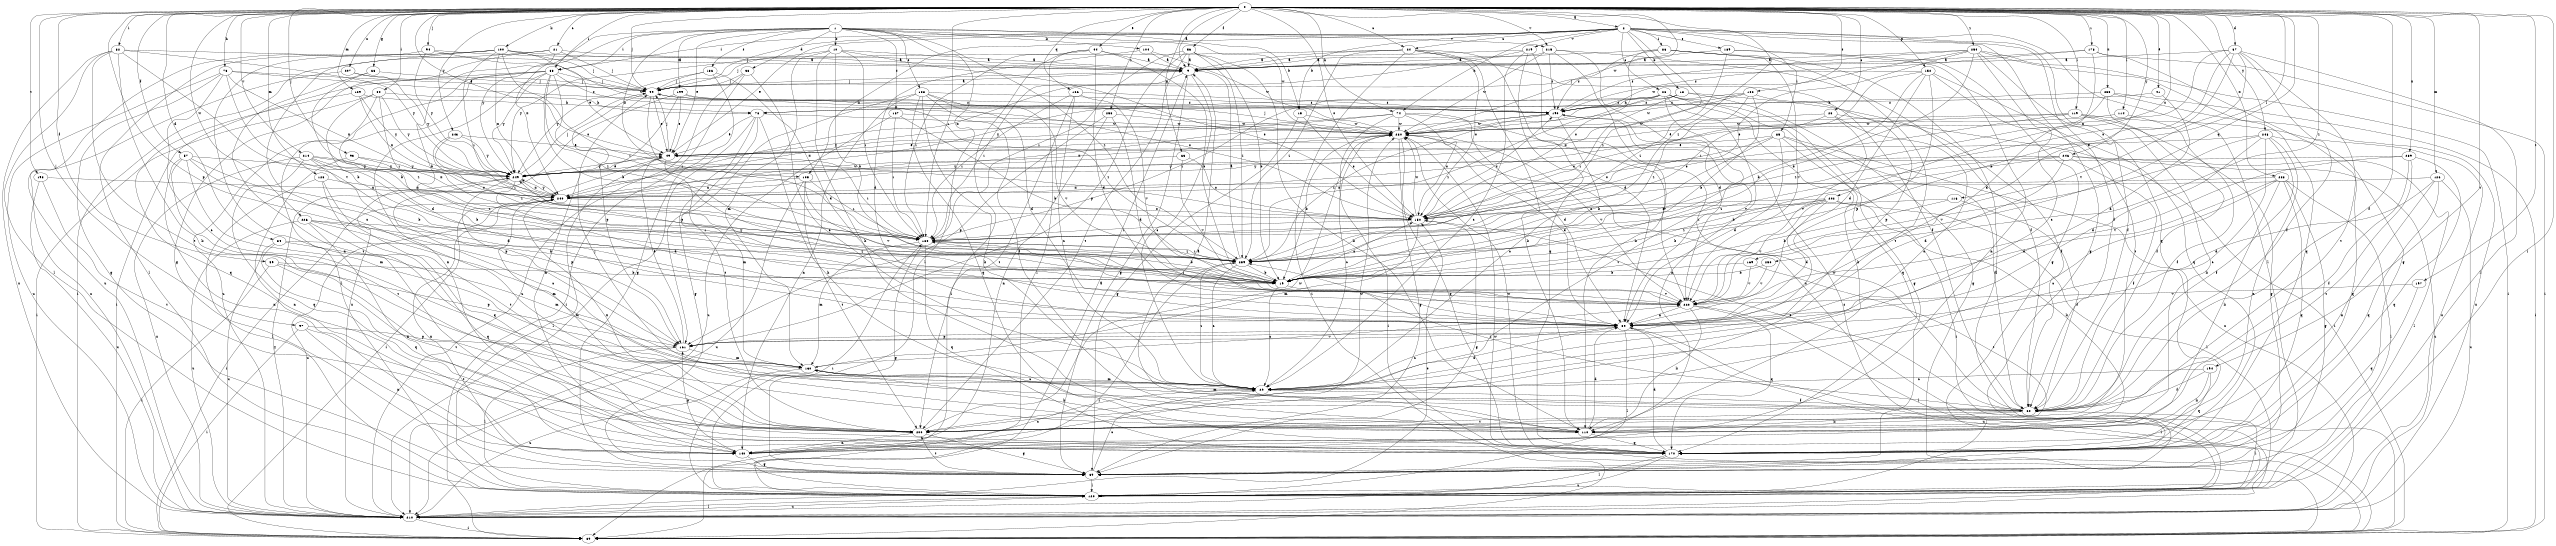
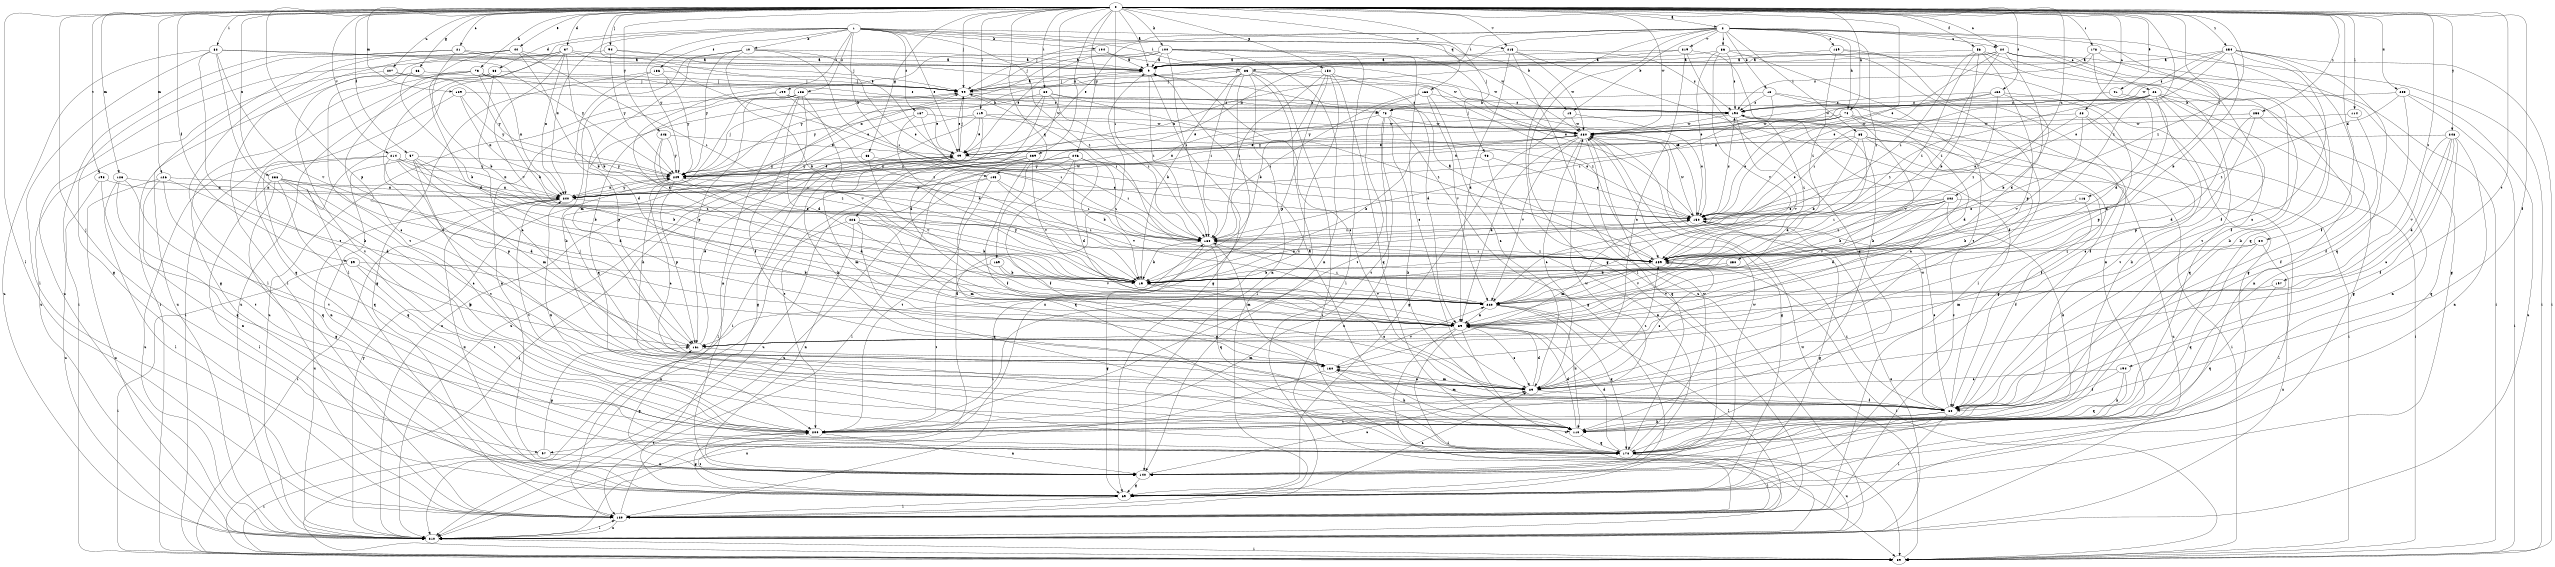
(889, 9) -> none
(588, 407) -> (680, 439)
(611, 488) -> none
